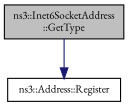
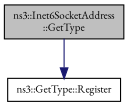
(64, 90) -> (64, 90)
